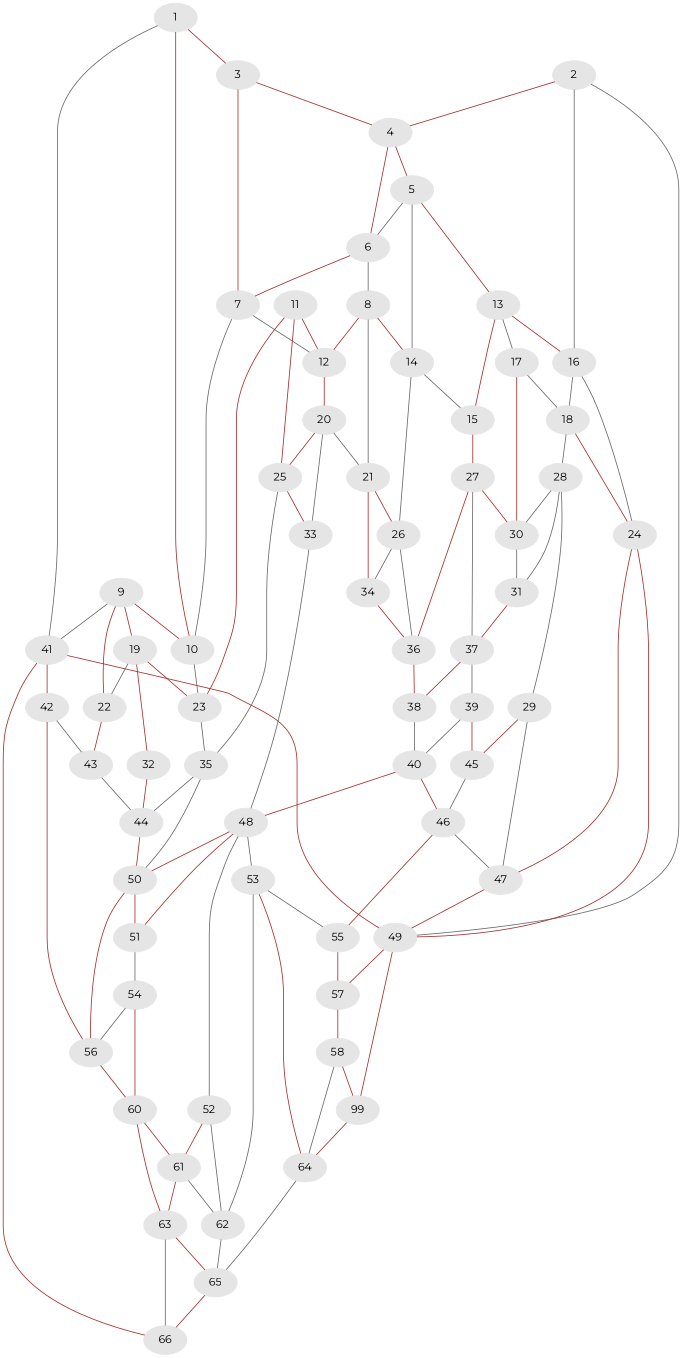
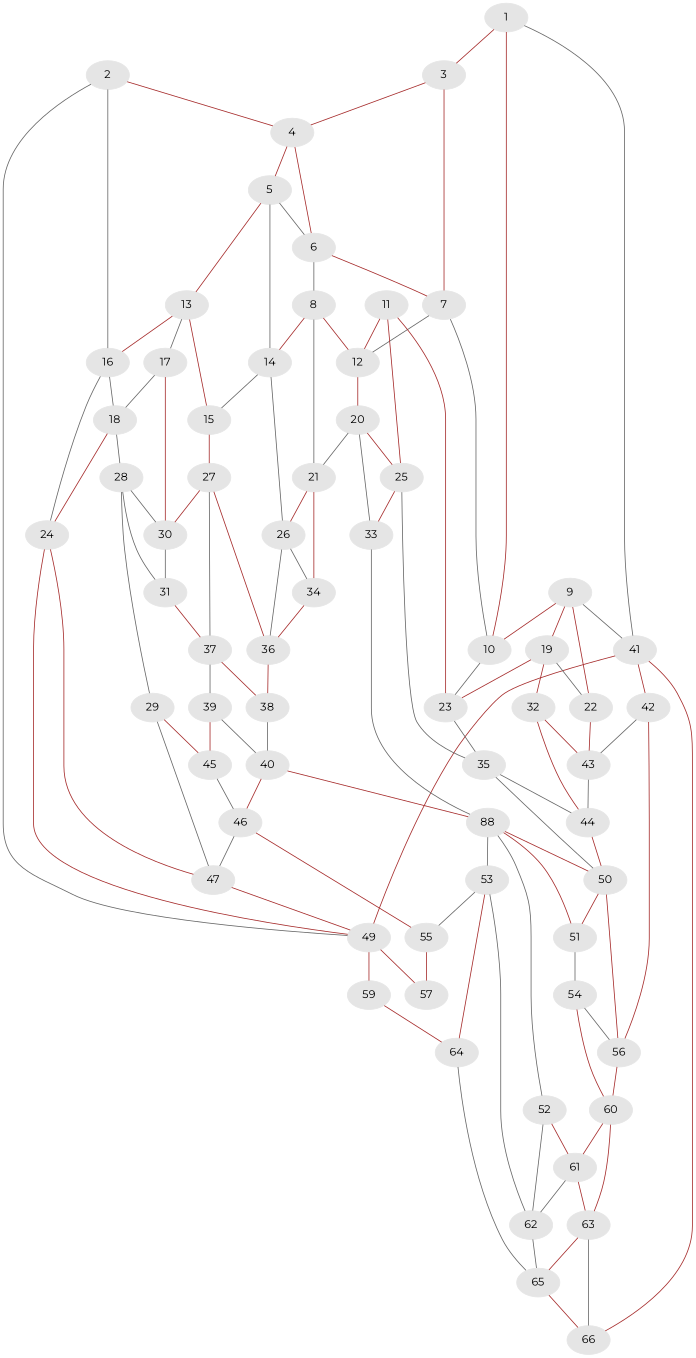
none -> (561, 736)
(246, 823) -> (488, 823)
(338, 1053) -> none
(358, 1110) -> (369, 995)
